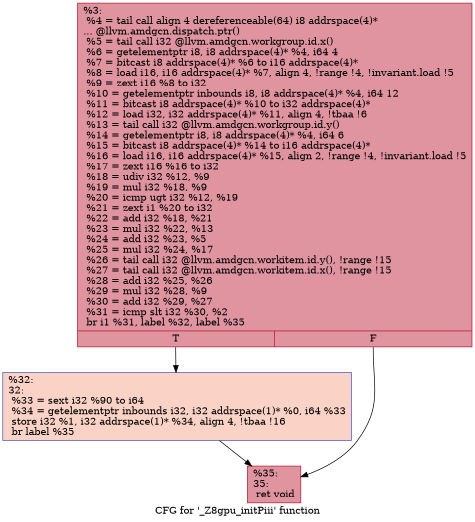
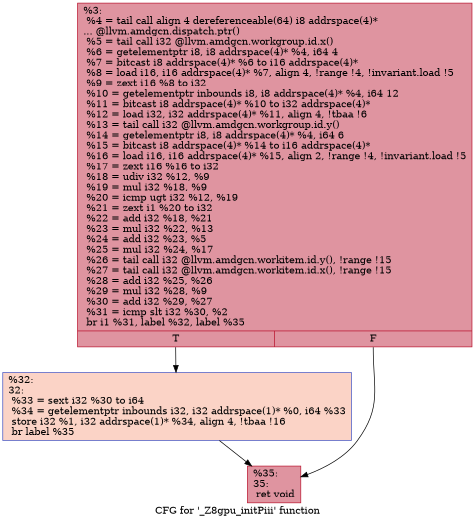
(76, 401) -> (76, 401)
